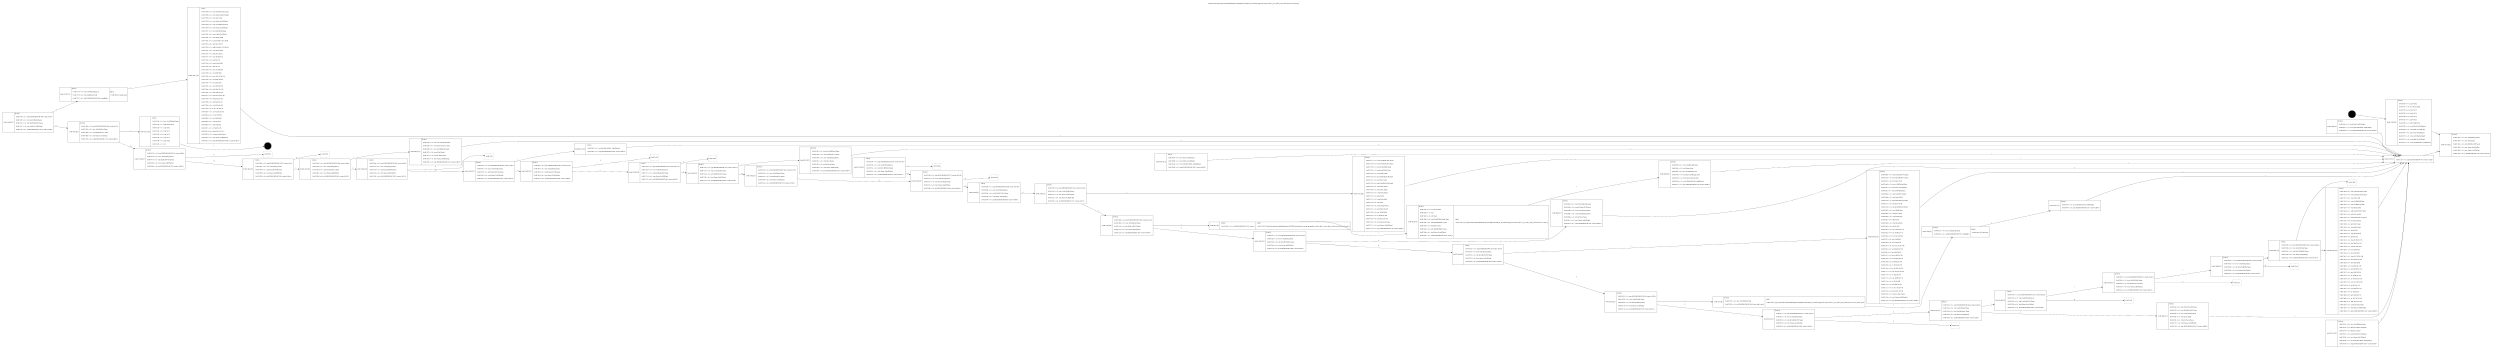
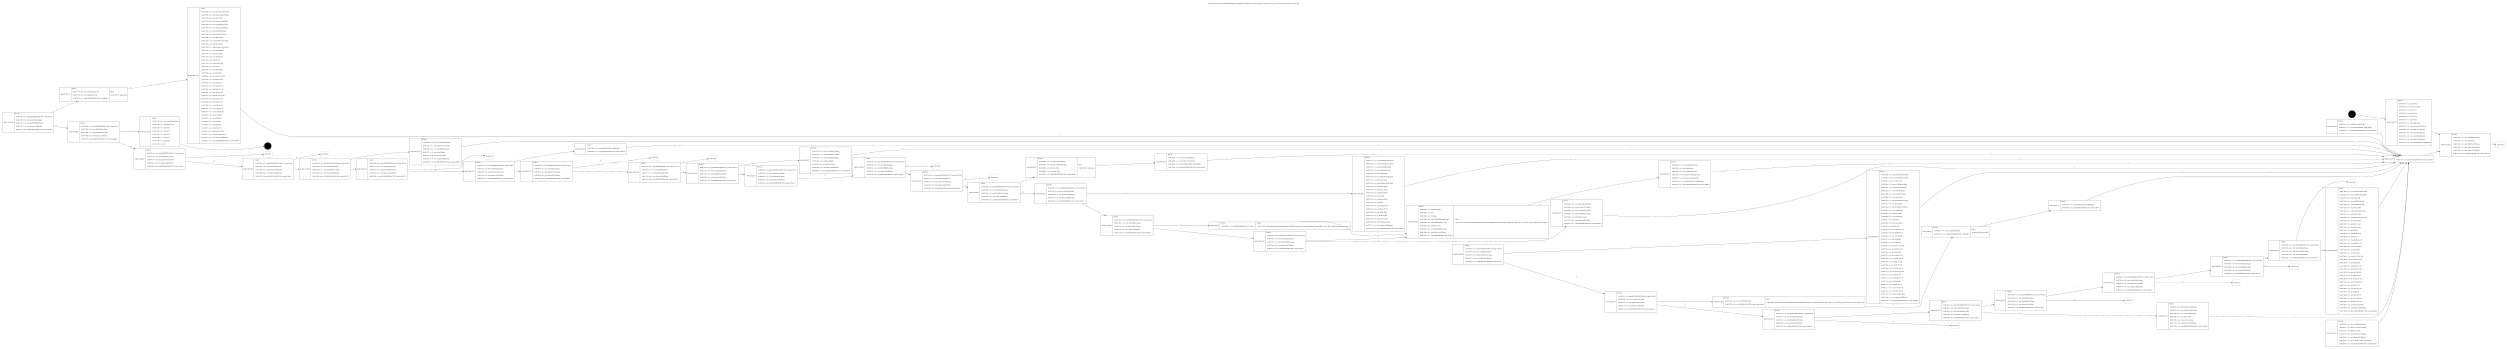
none -> (2500, 145)
none -> (1061, 167)
(853, 181) -> (825, 178)
(1379, 248) -> (1356, 239)
